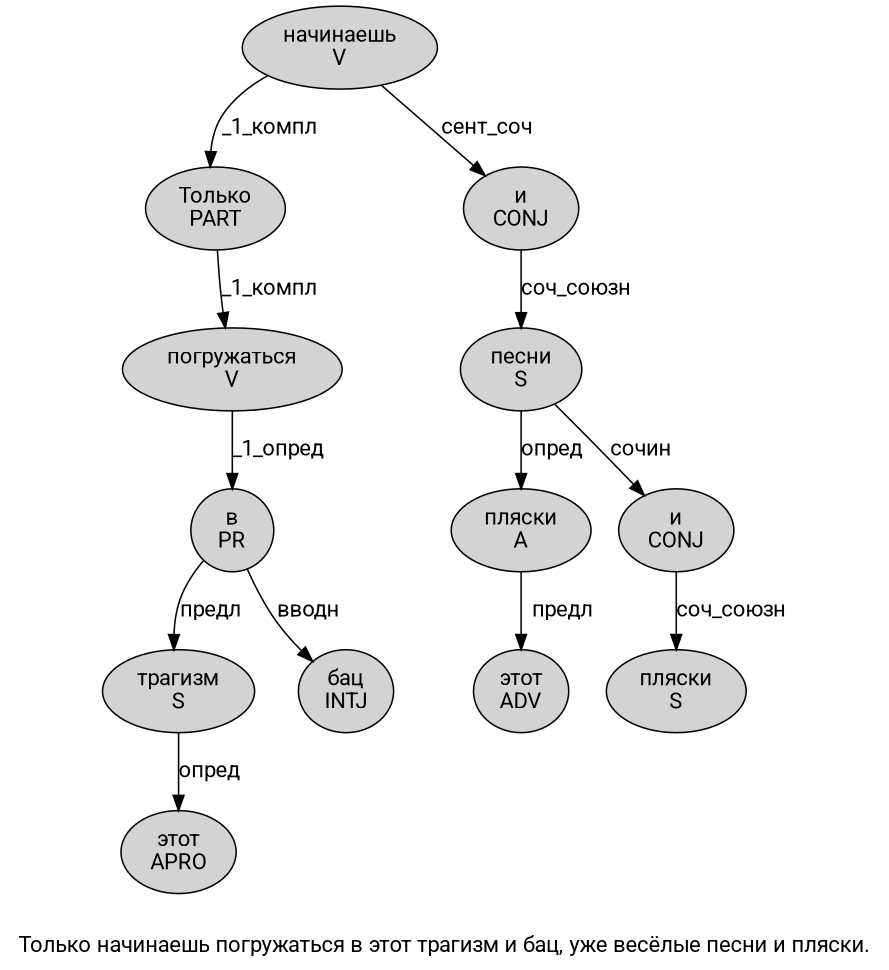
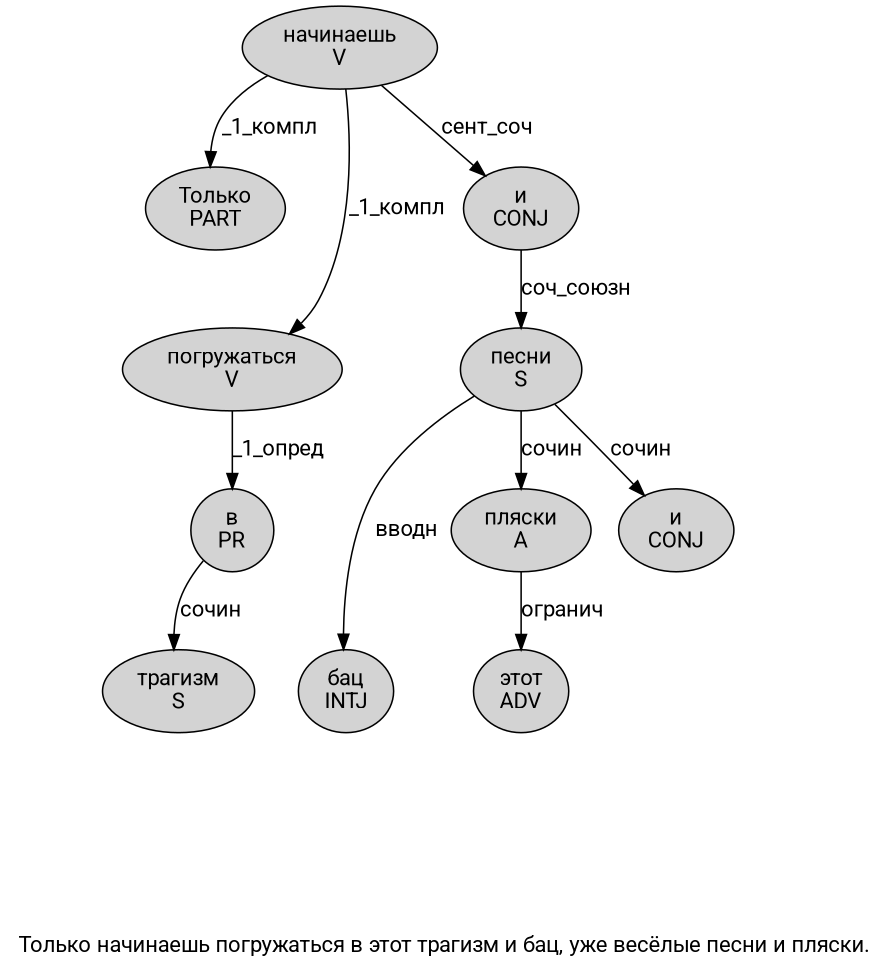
(220, 281) -> (345, 211)
(552, 450) -> (552, 450)
(211, 611) -> (211, 611)
(563, 611) -> (563, 611)
(270, 613) -> (372, 495)
(676, 691) -> none
(179, 852) -> none
